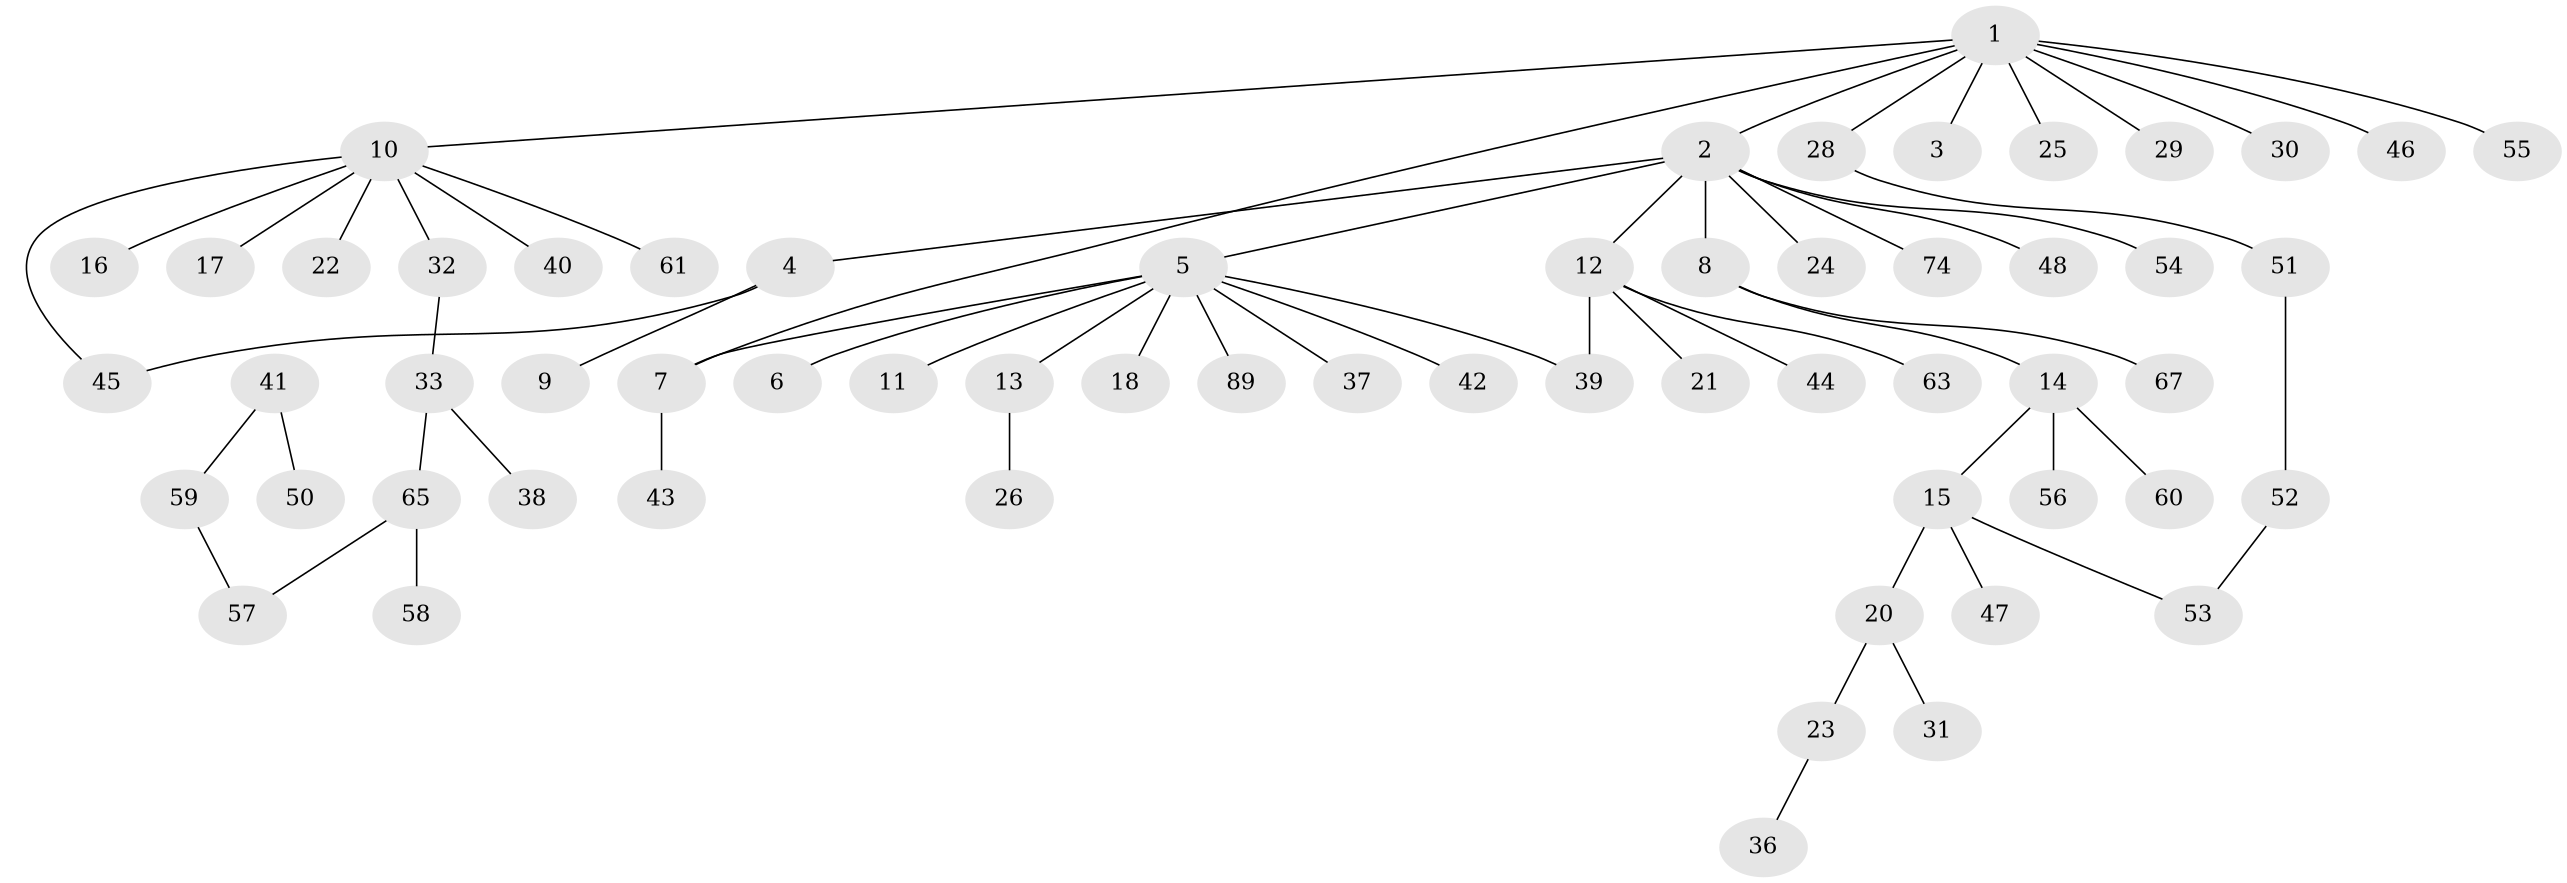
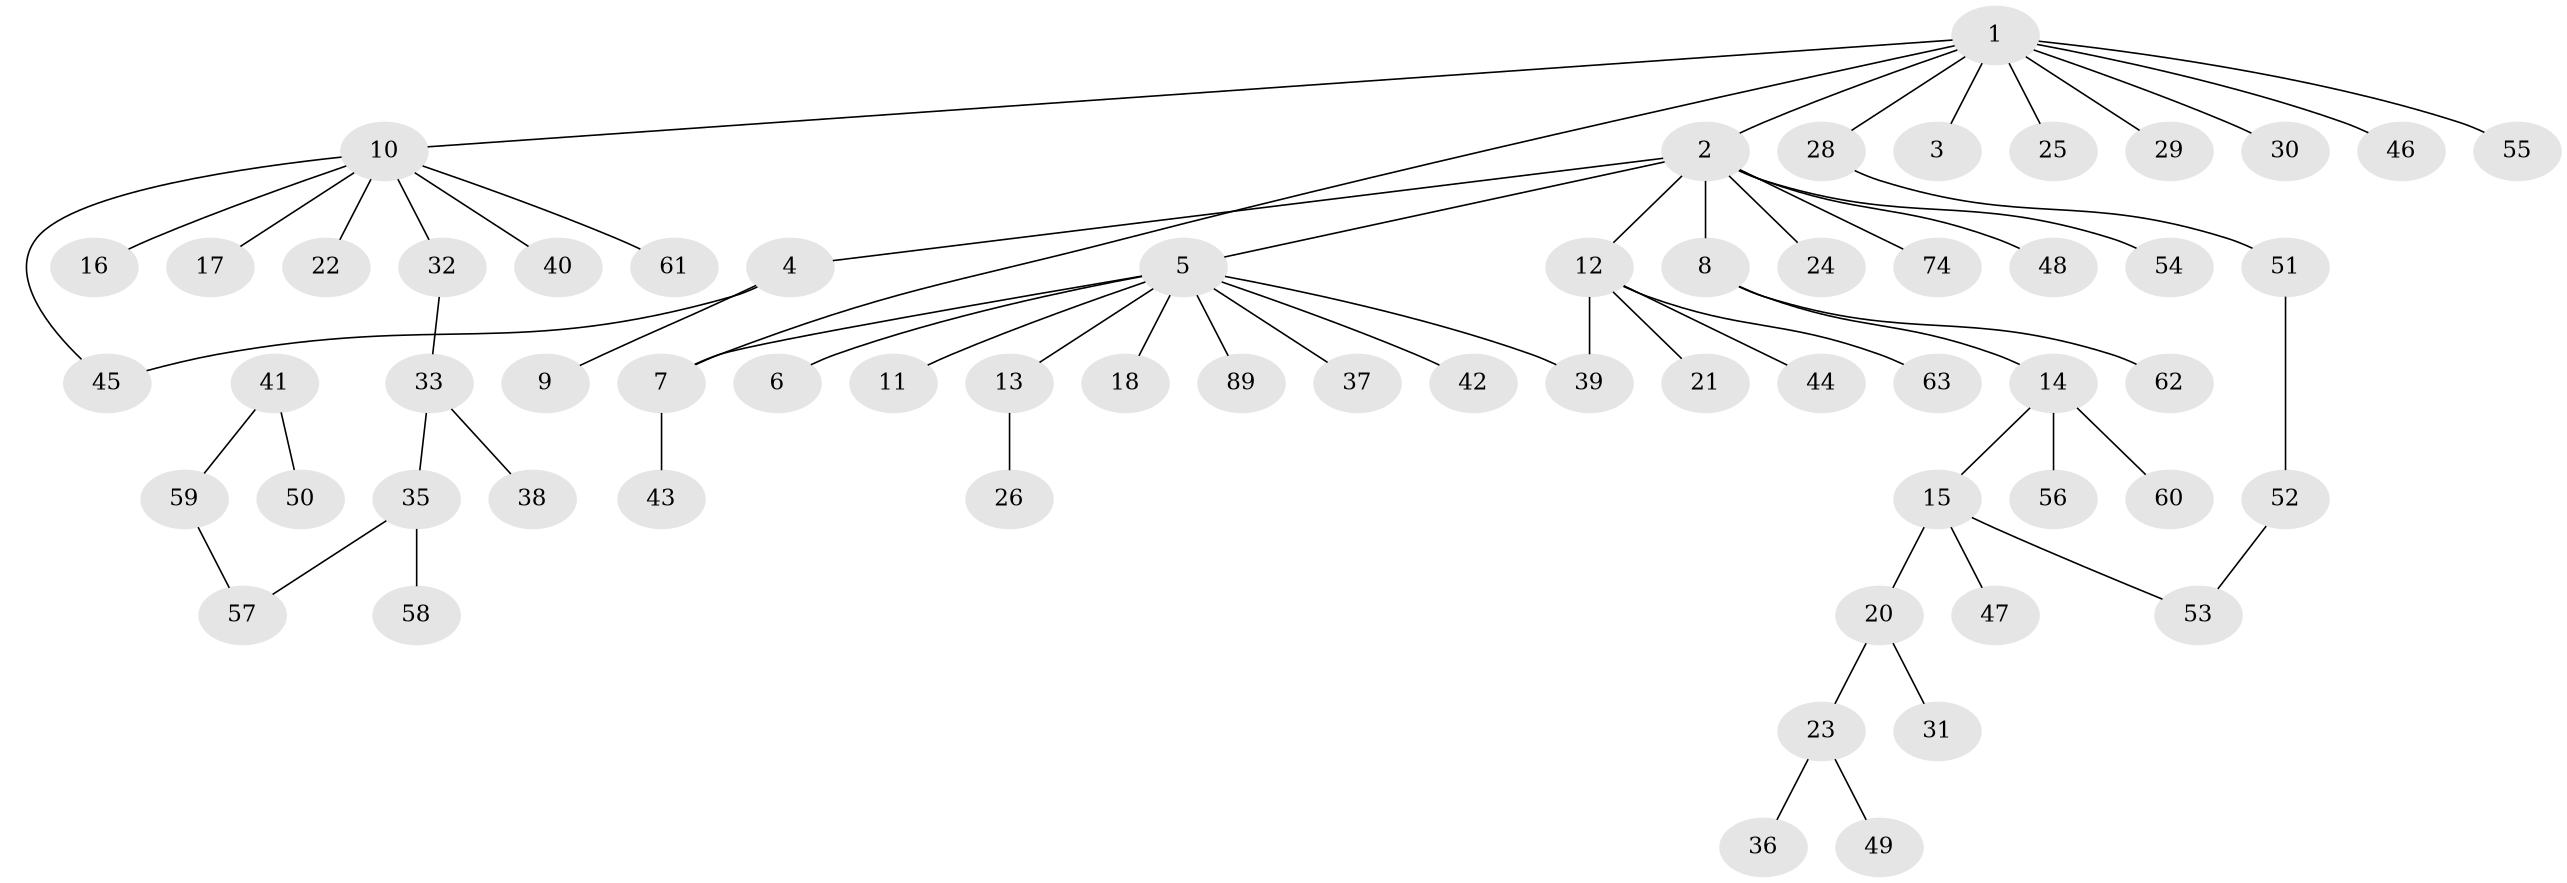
(2170, 383) -> (2170, 383)
(417, 499) -> (417, 499)
none -> (1880, 847)
